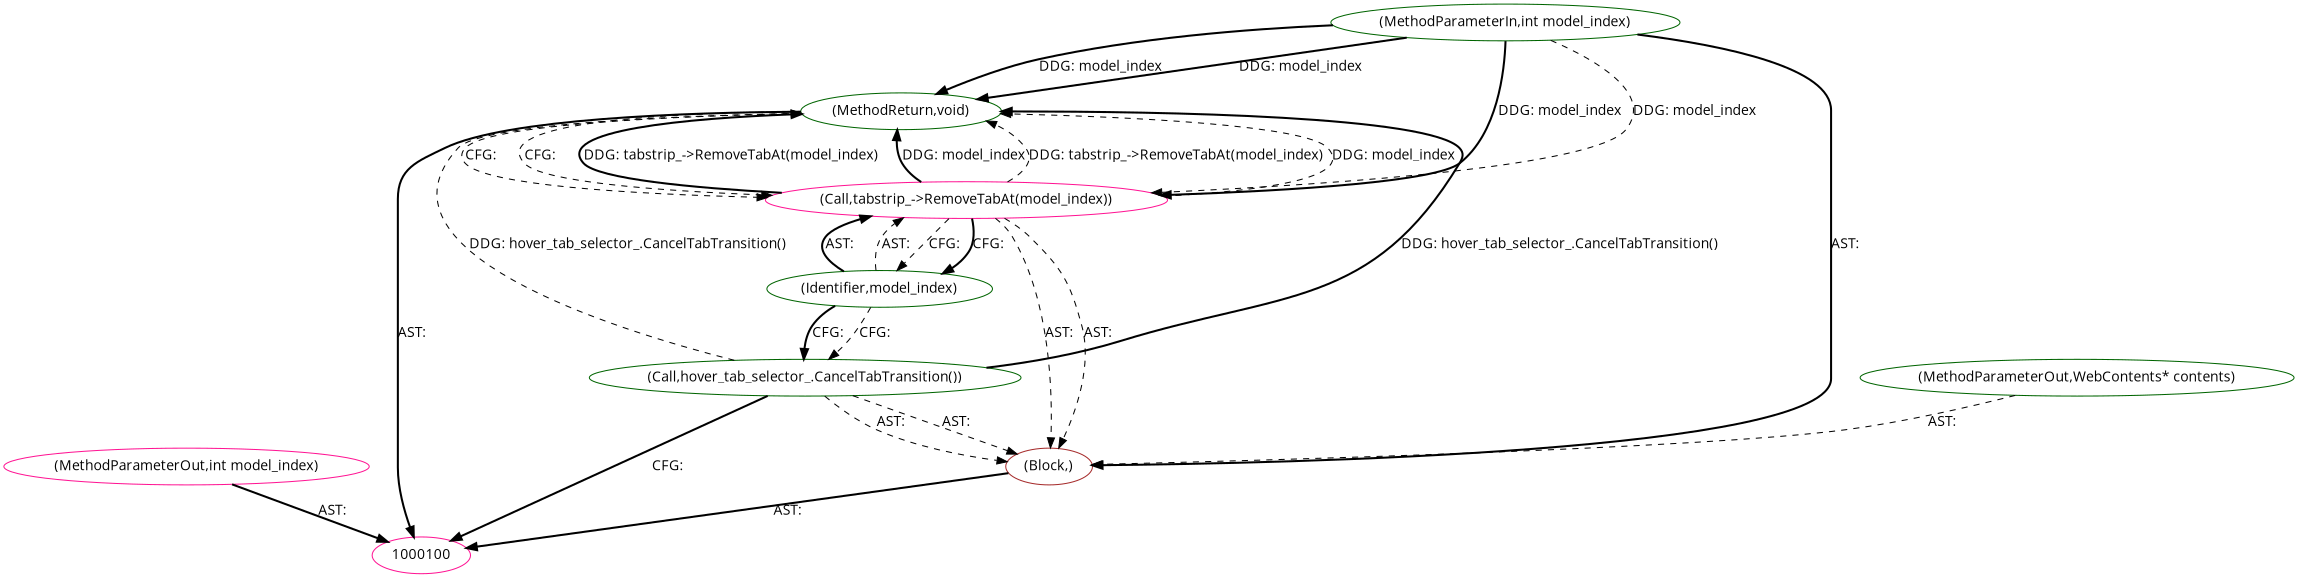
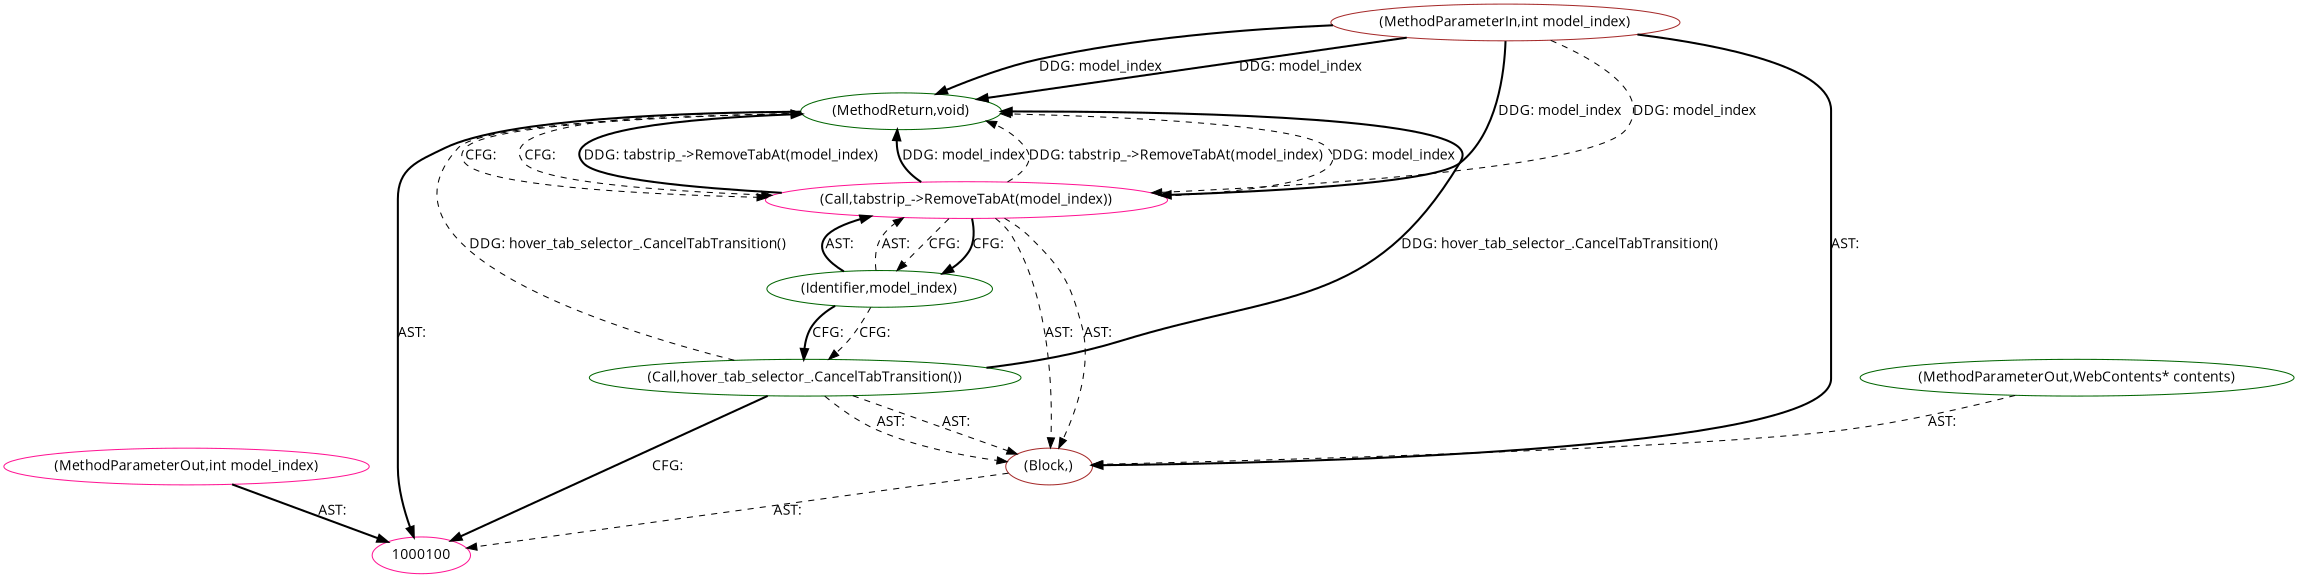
(1505, 22) -> (1505, 22)
(743, 510) -> (743, 510)
